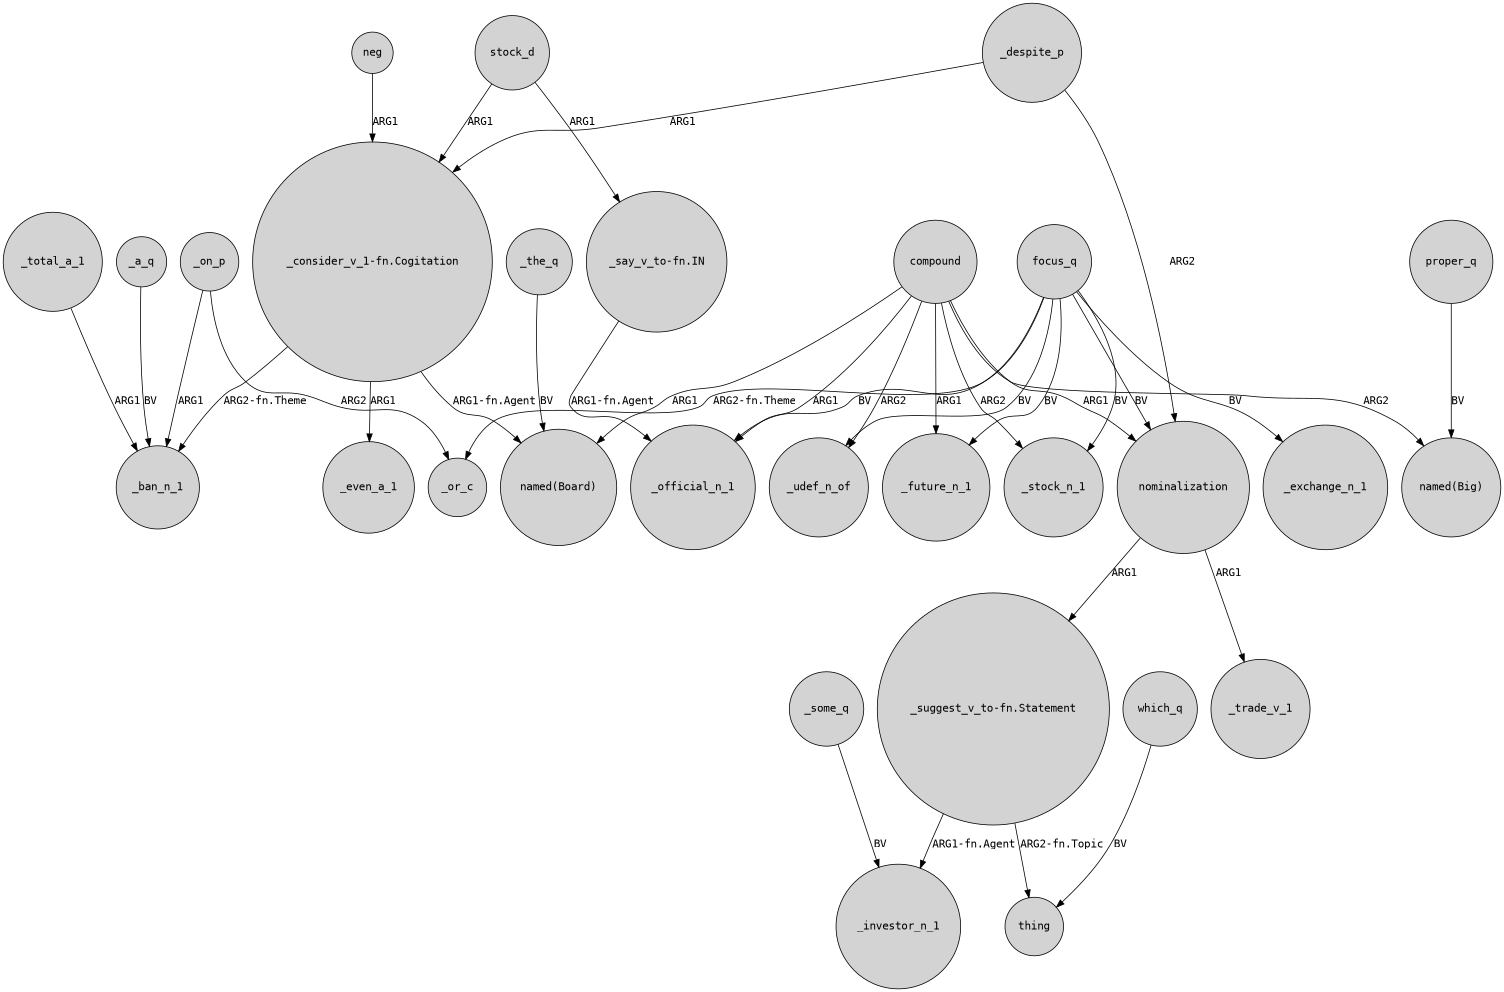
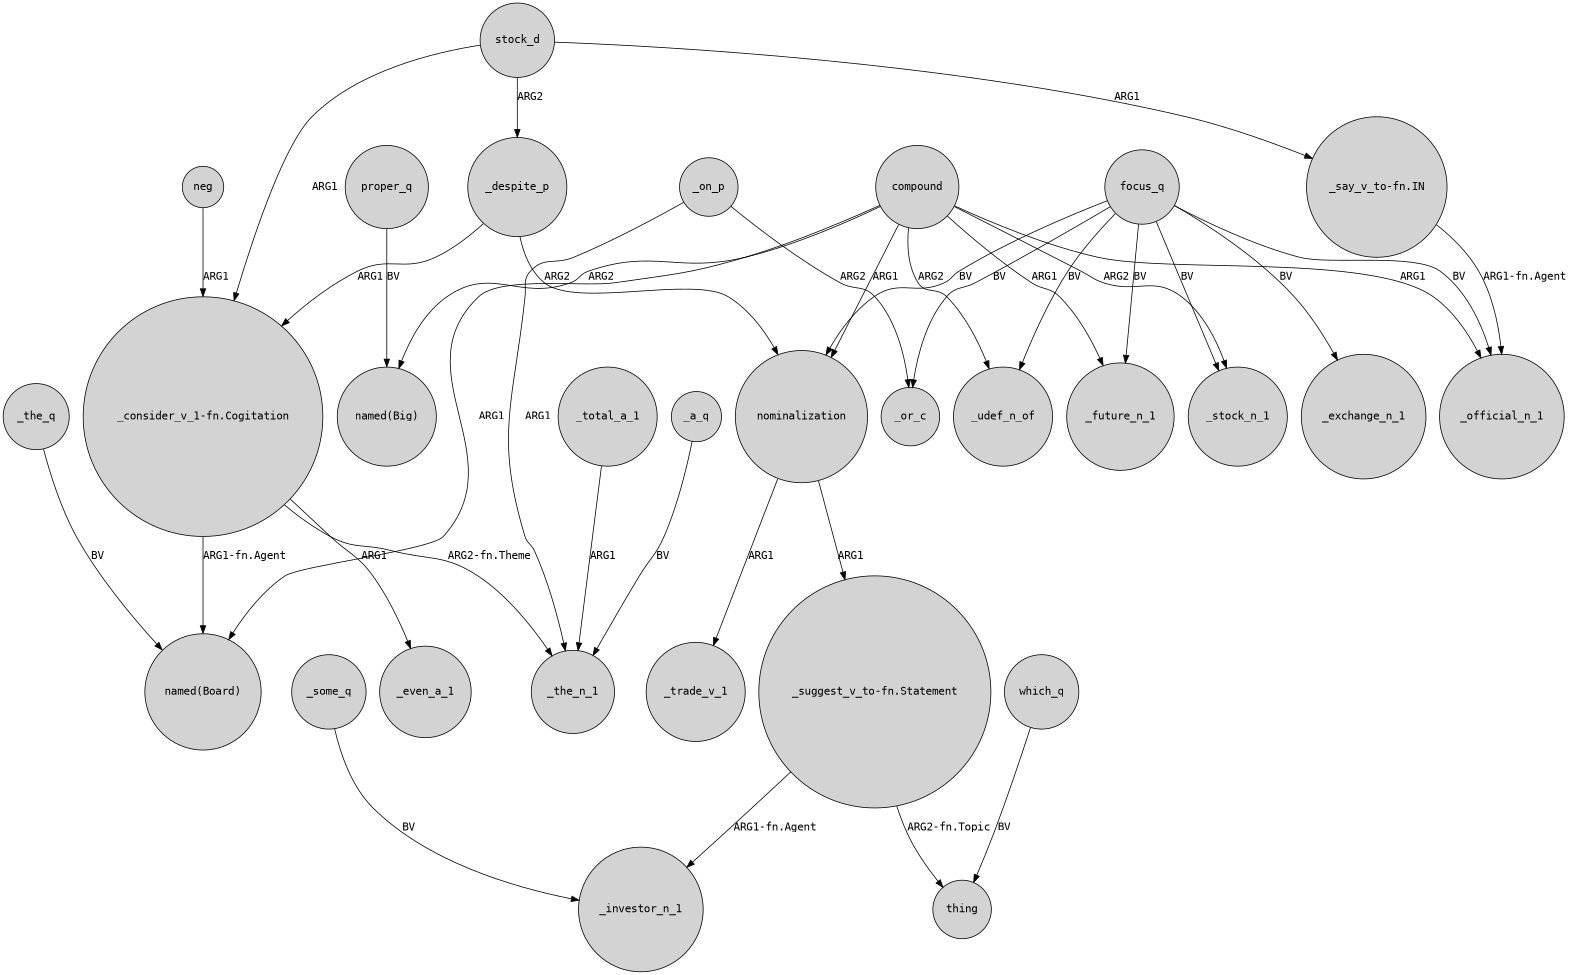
none -> (517, 104)
(755, 401) -> (1000, 277)
(158, 487) -> (573, 692)
